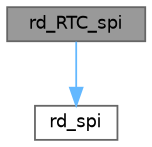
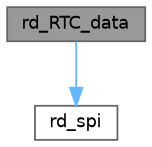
(76, 24) -> (76, 24)
